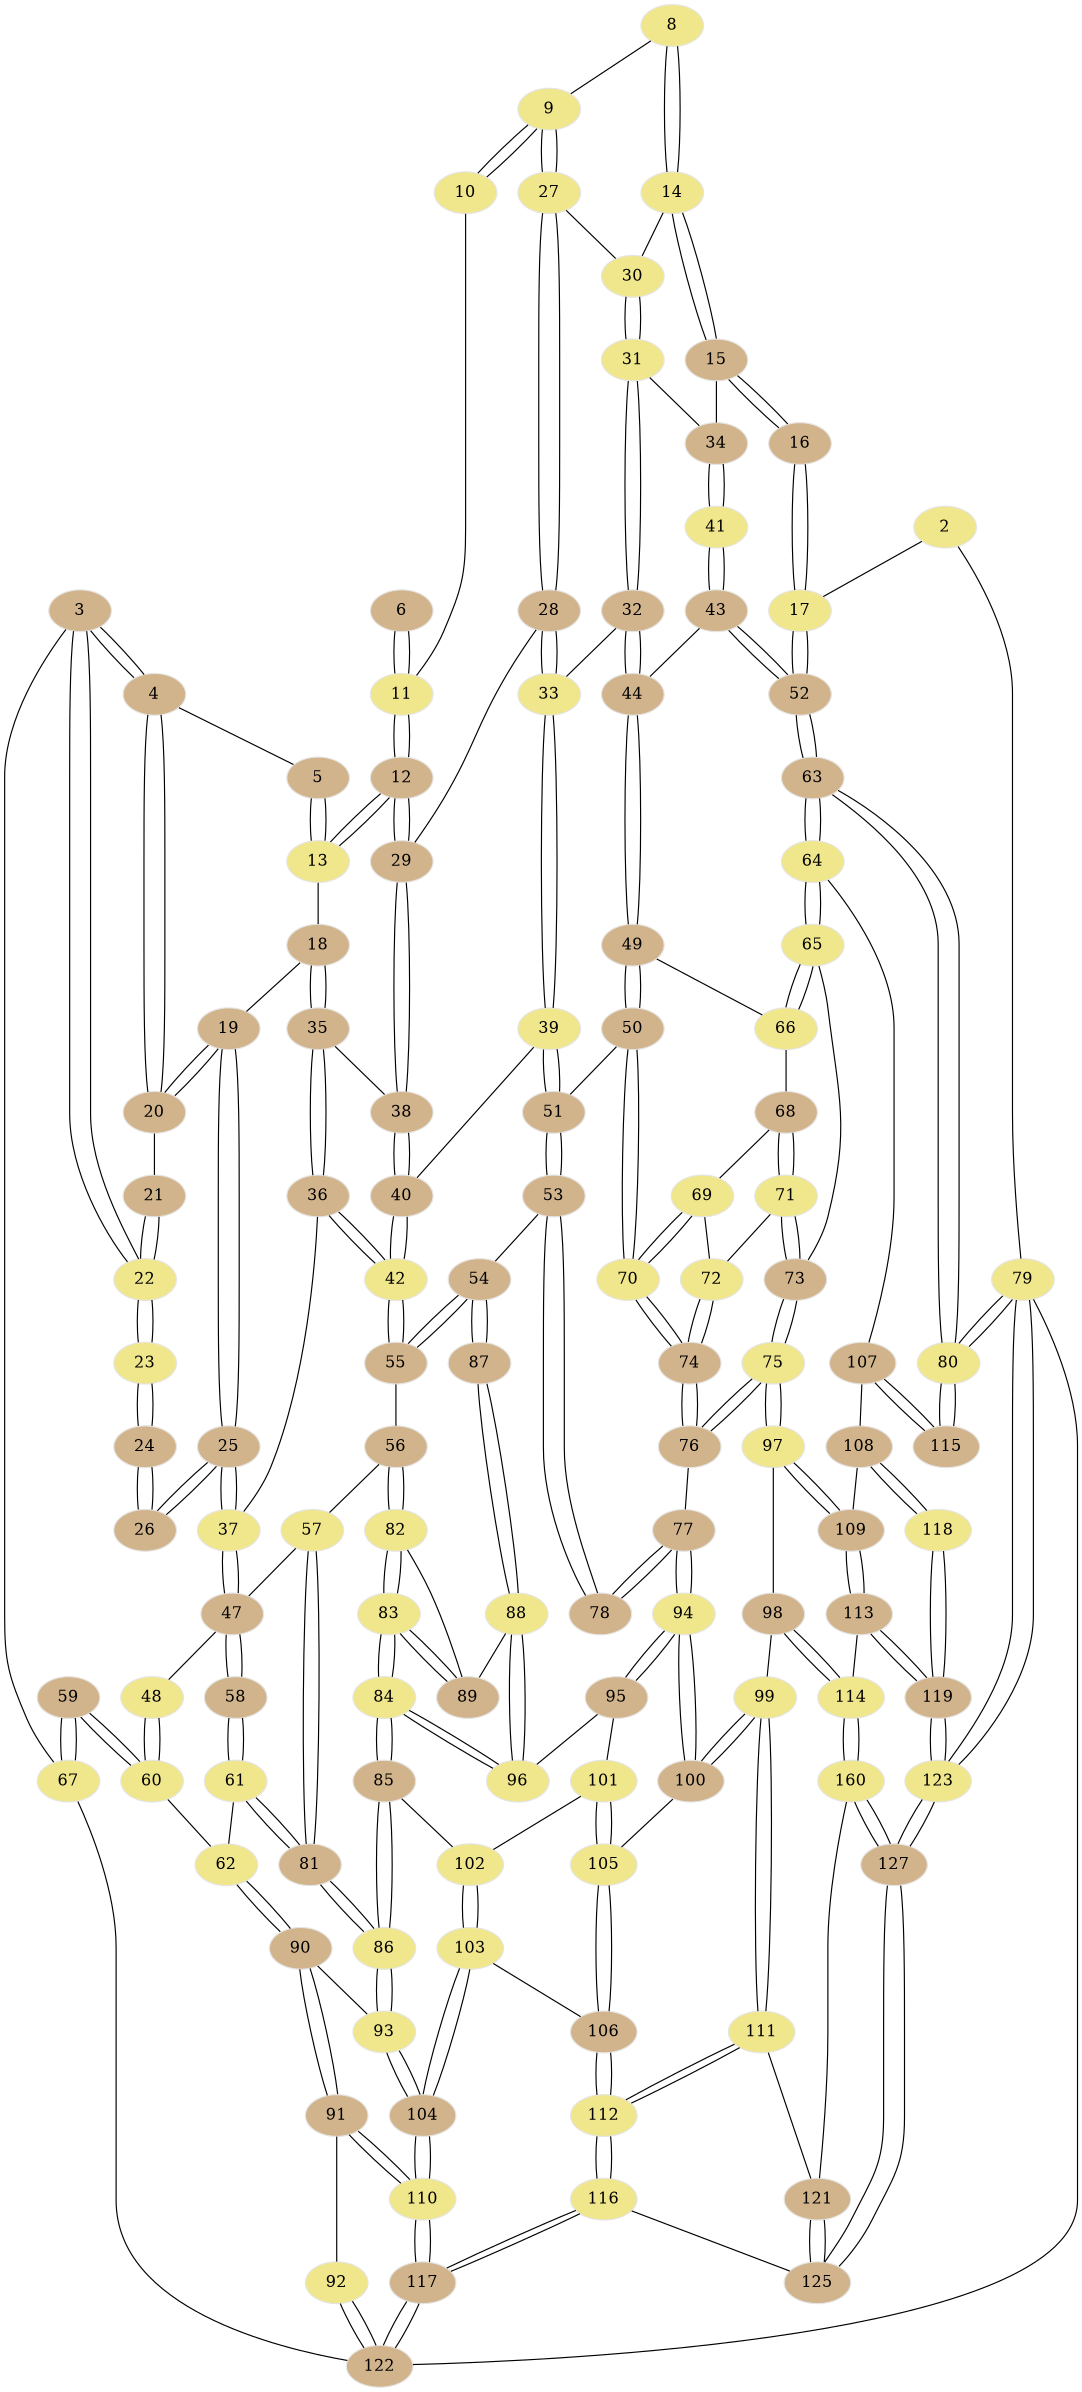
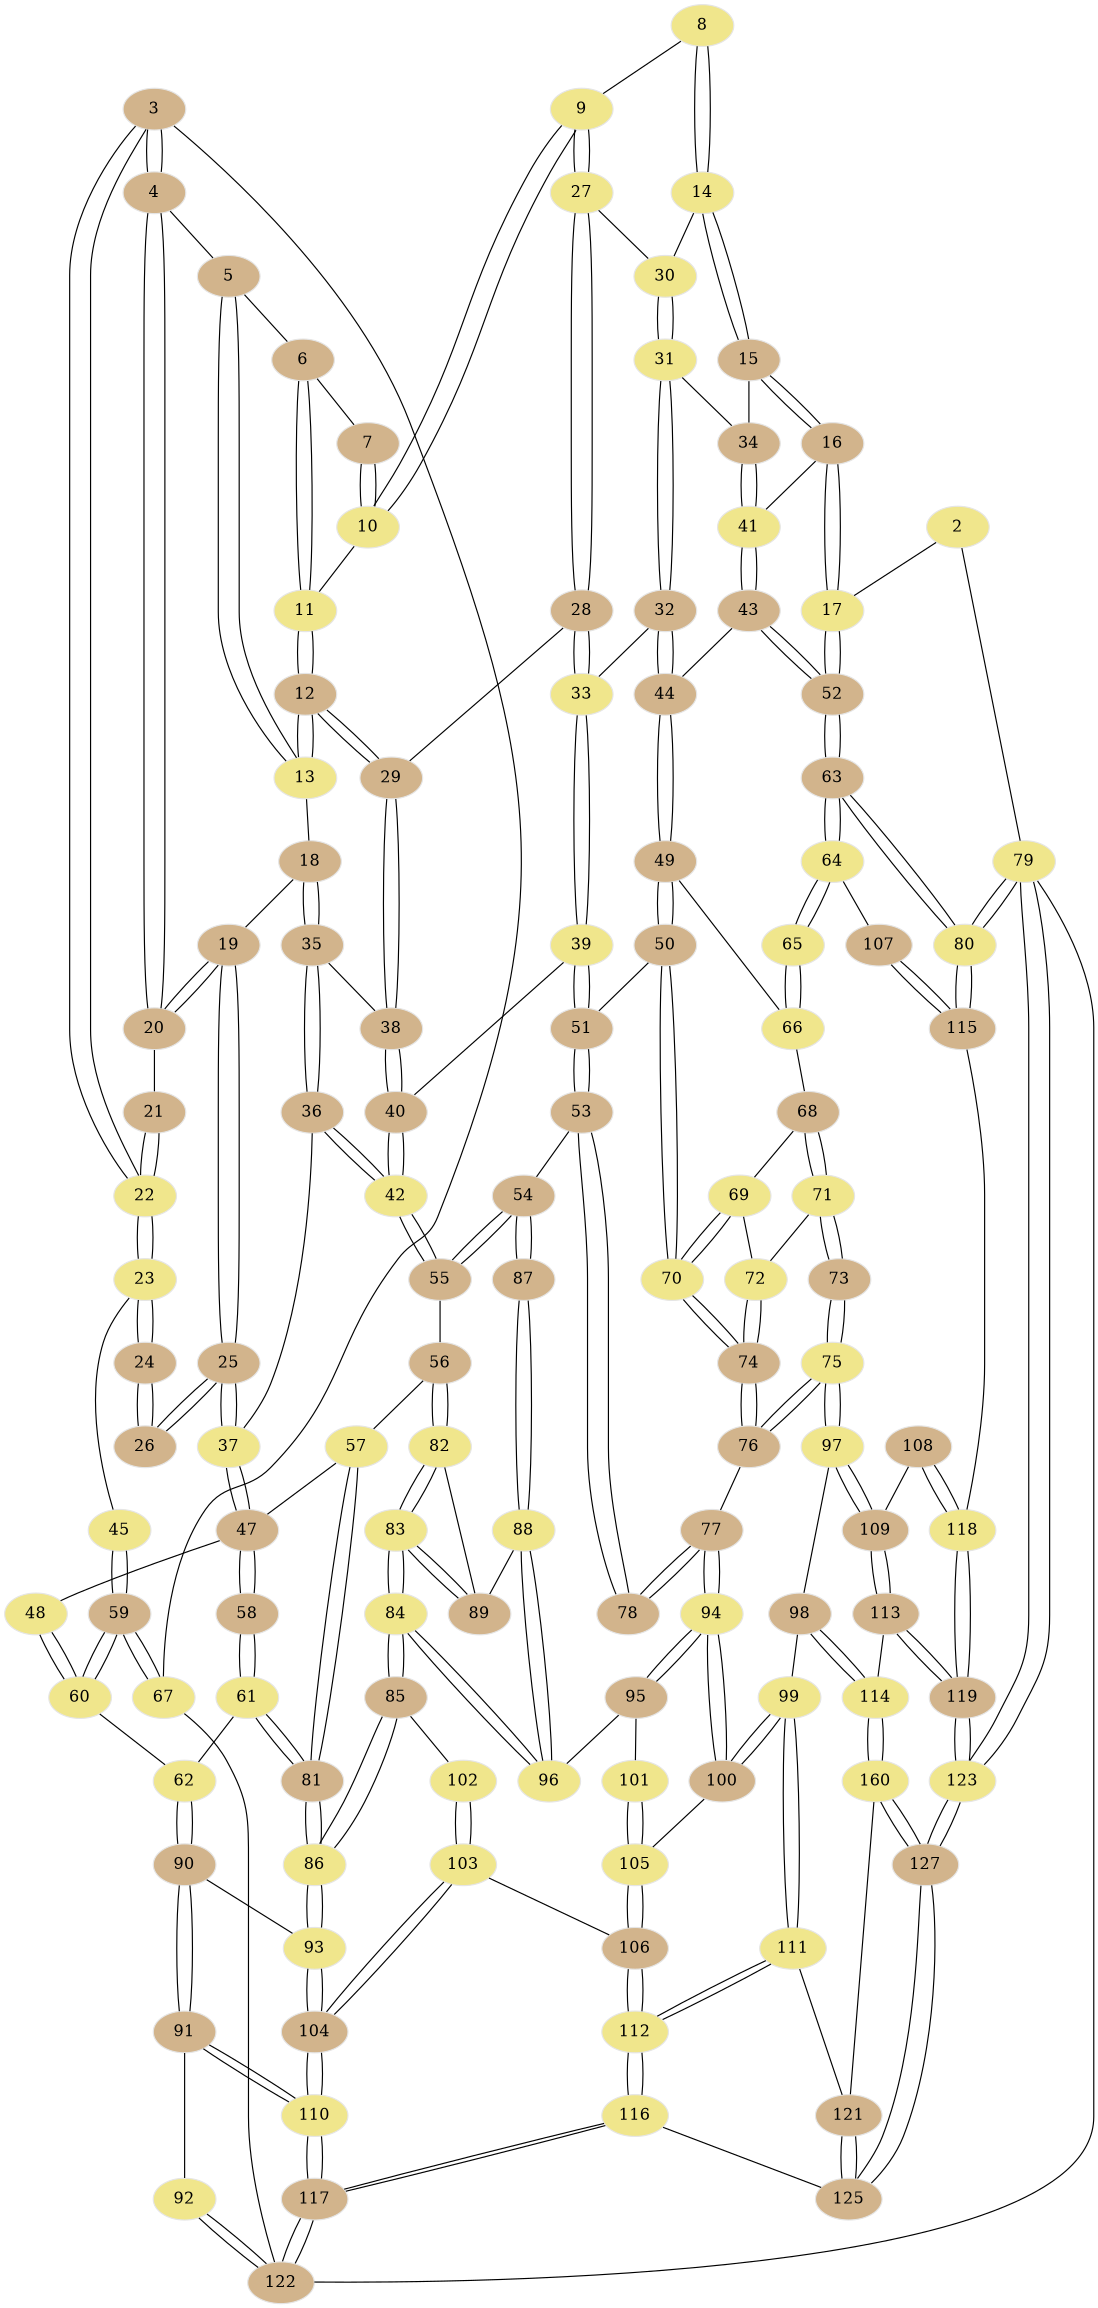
none -> (266, 318)
none -> (368, 444)
none -> (791, 485)
(840, 1115) -> none
none -> (985, 1280)
(861, 1405) -> none
none -> (120, 1530)
(537, 1823) -> none
